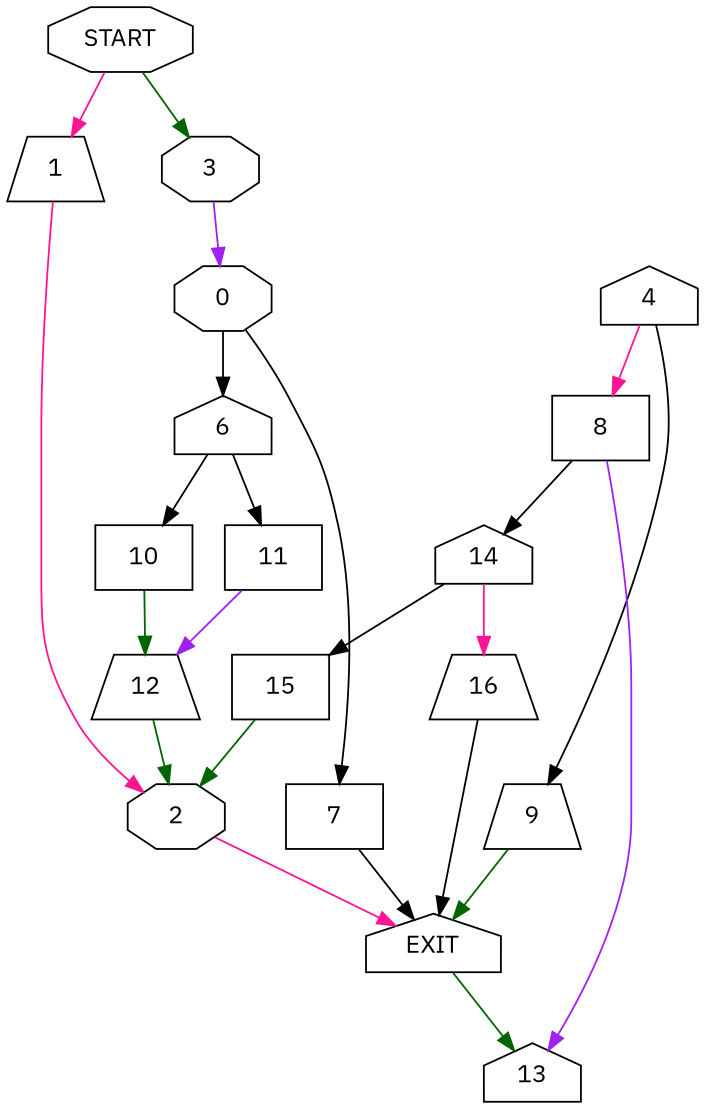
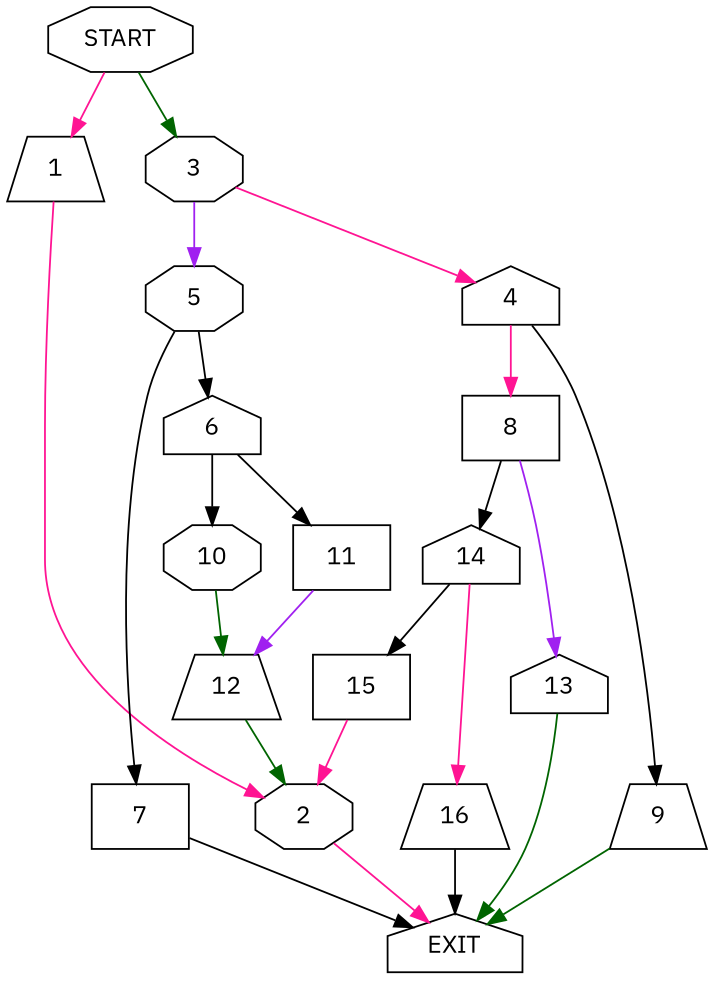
none -> (347, 231)
(223, 299) -> (194, 299)
(144, 558) -> (212, 558)
(233, 746) -> (336, 744)
(478, 1004) -> (538, 815)
